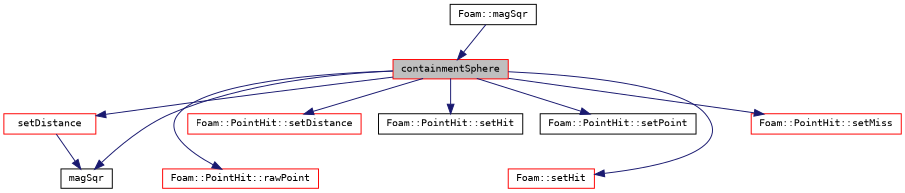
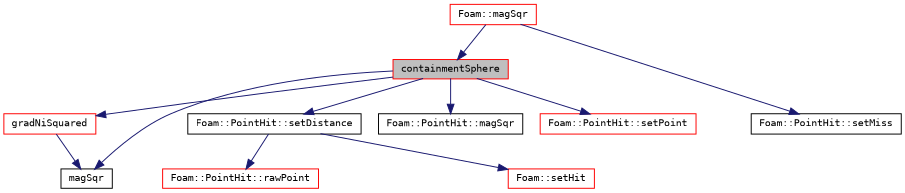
(493, 15) -> (493, 15)
(248, 85) -> (260, 148)
(670, 94) -> (409, 151)
(631, 96) -> (655, 68)
(50, 124) -> (50, 124)
(274, 124) -> (274, 124)
(451, 124) -> (451, 124)
(618, 124) -> (618, 124)
(826, 124) -> (826, 124)
